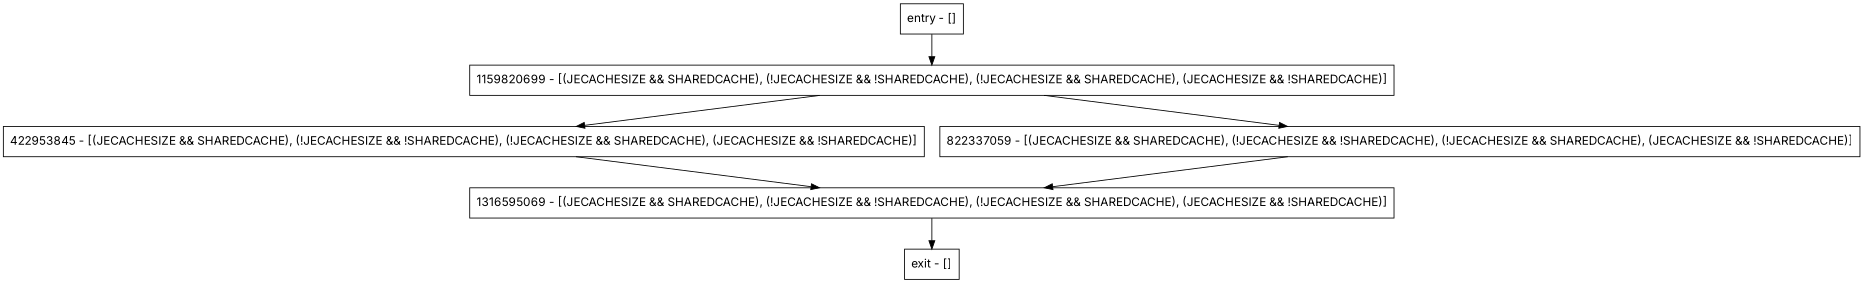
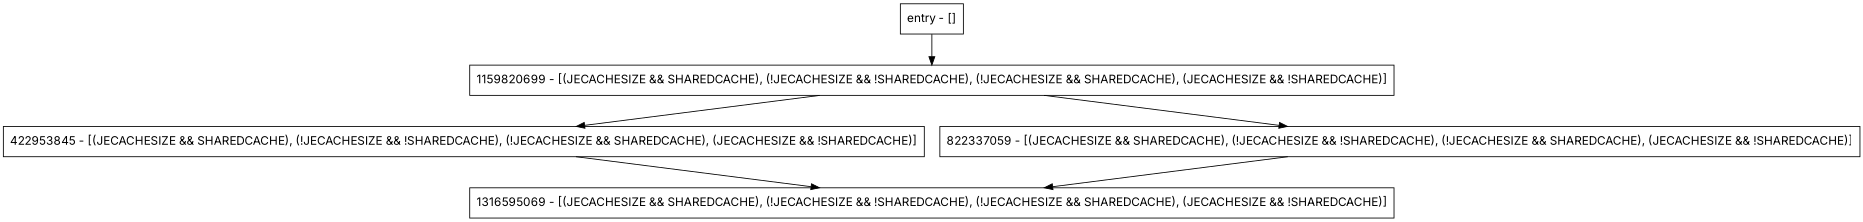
(932, 264) -> none
